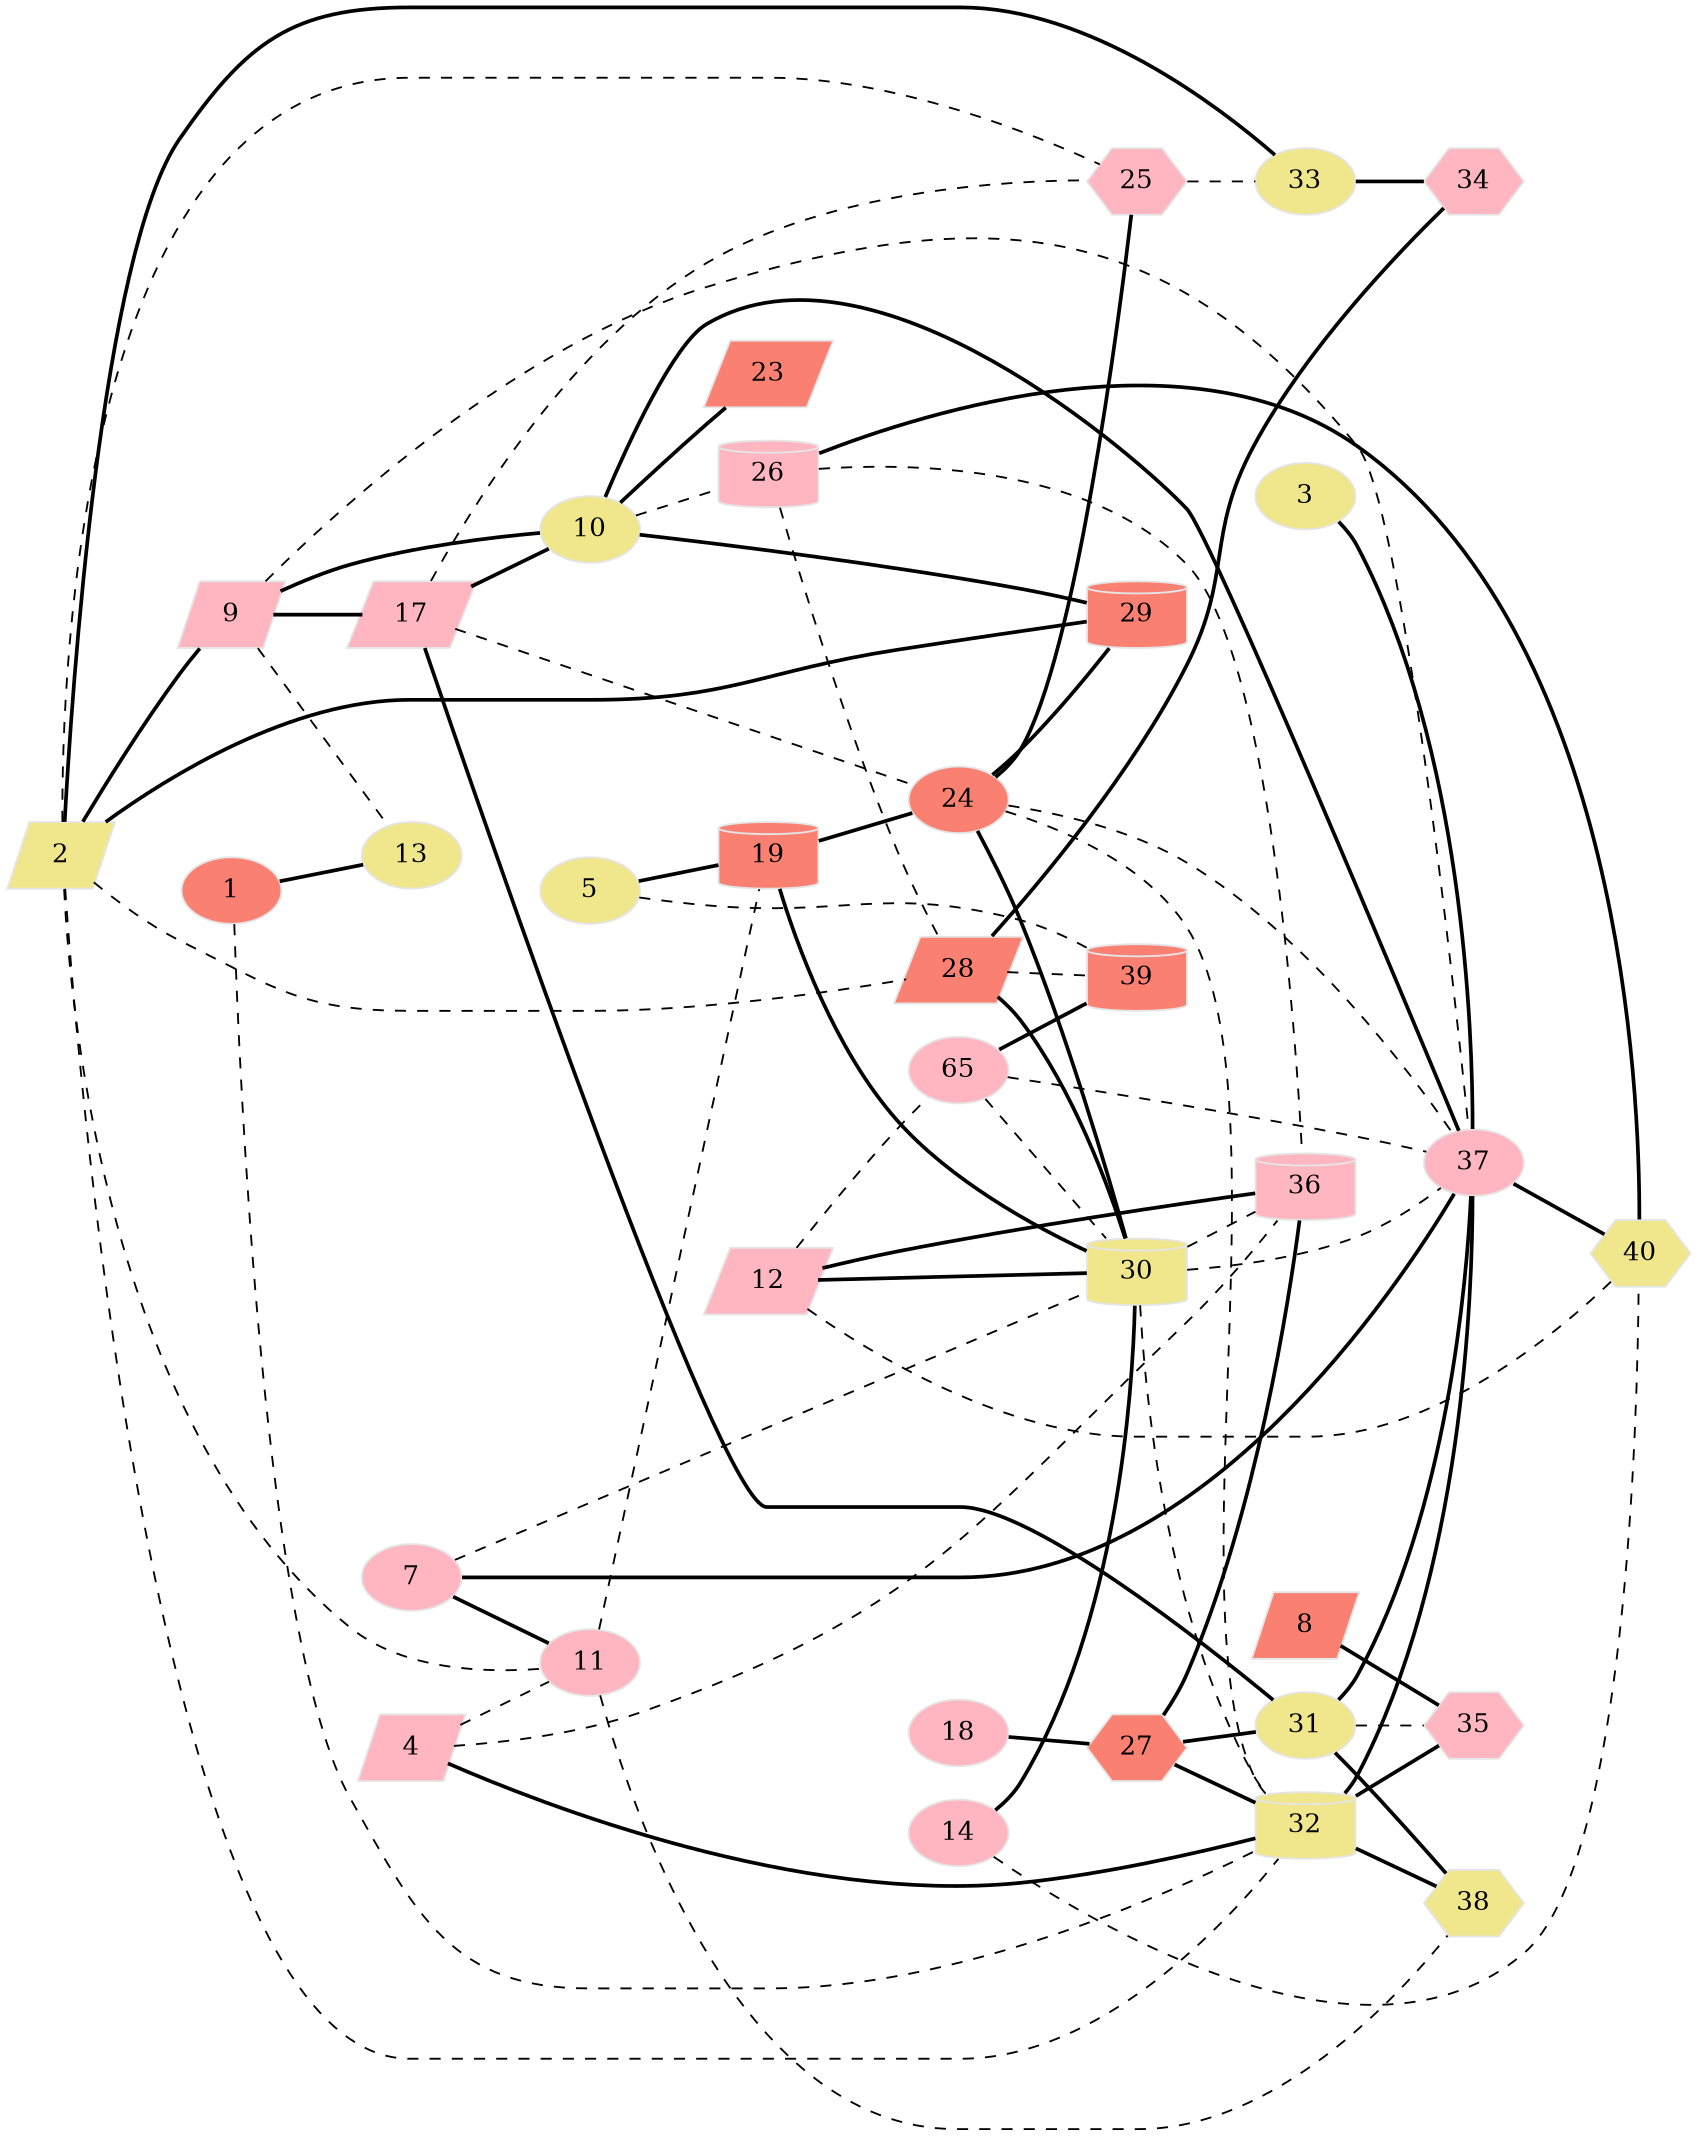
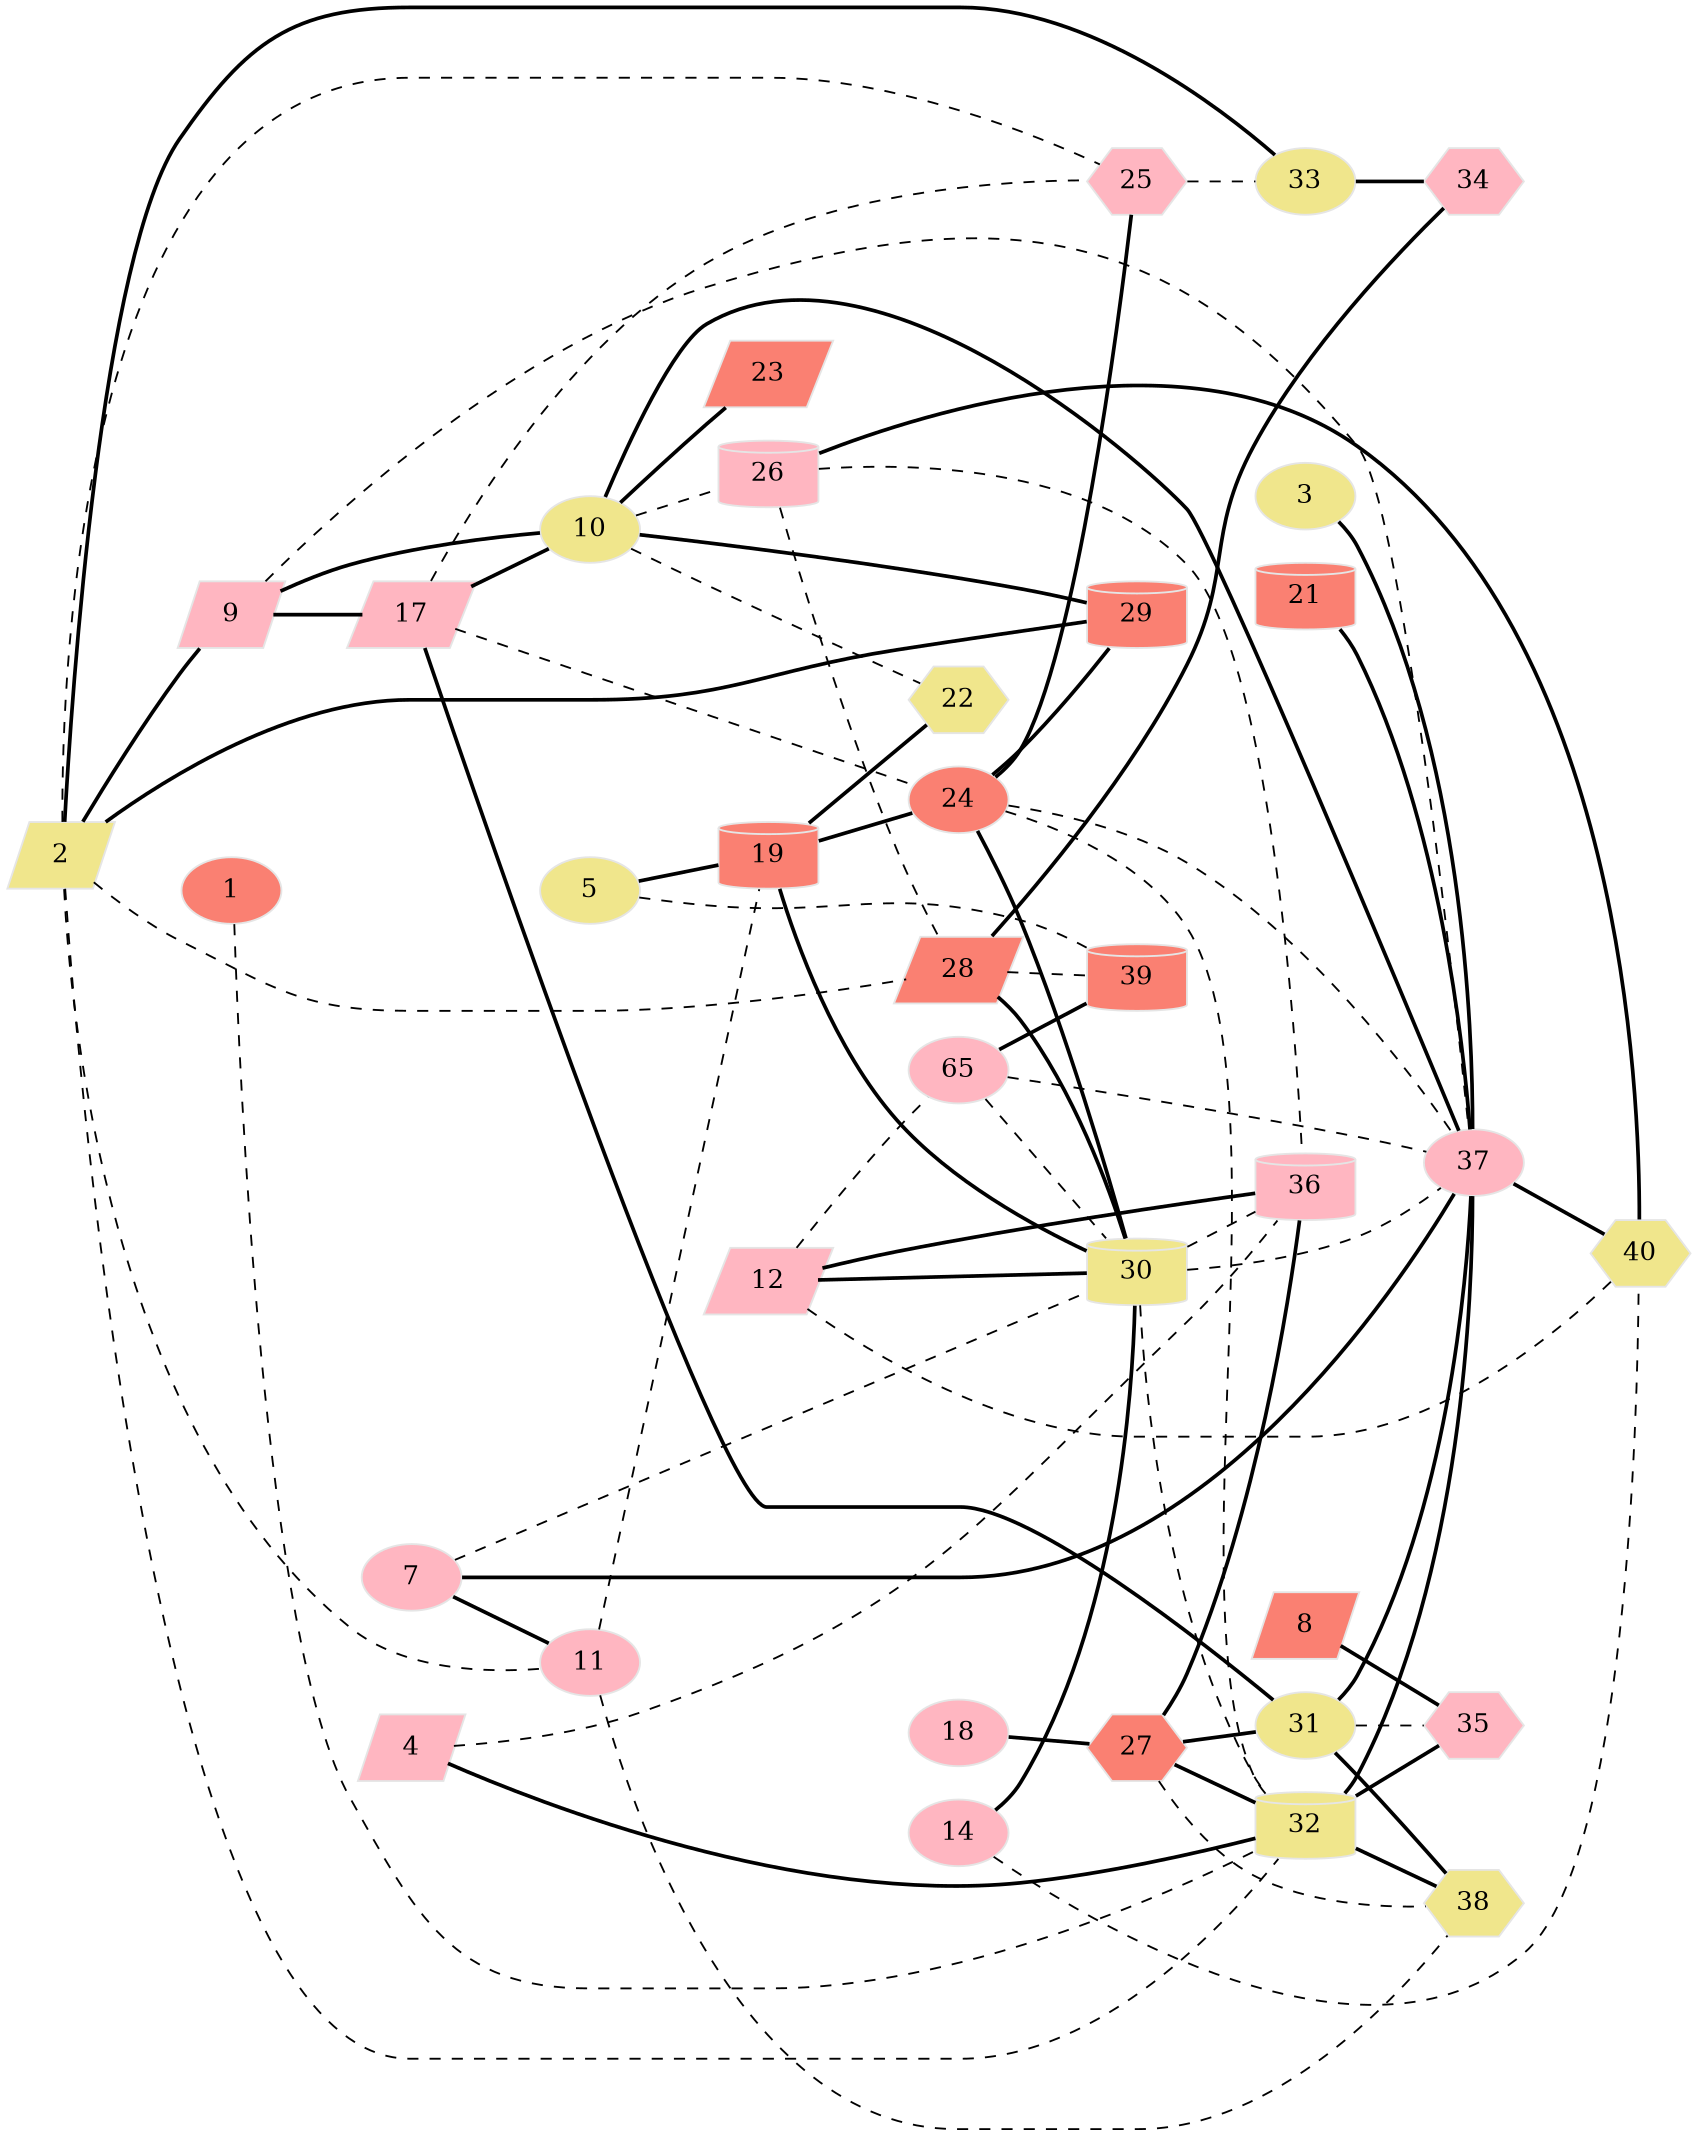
none -> (1305, 596)
none -> (959, 700)
(412, 855) -> none
(505, 1703) -> none
none -> (1273, 1884)
